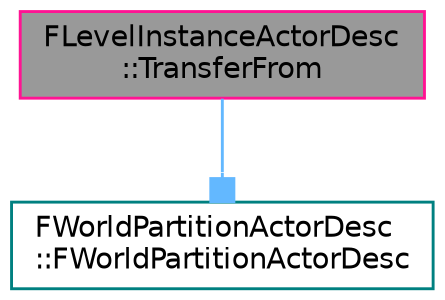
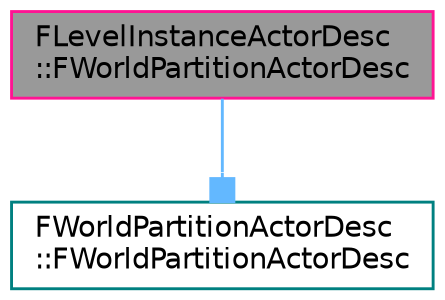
(222, 55) -> (222, 55)
